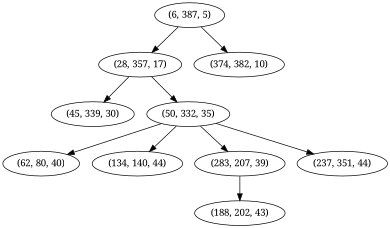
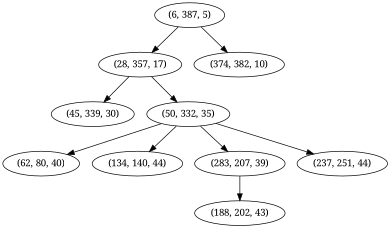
(342, 164) -> (342, 164)
